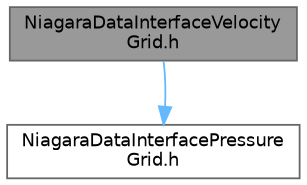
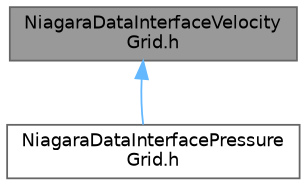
(165, 84) -> (141, 102)
